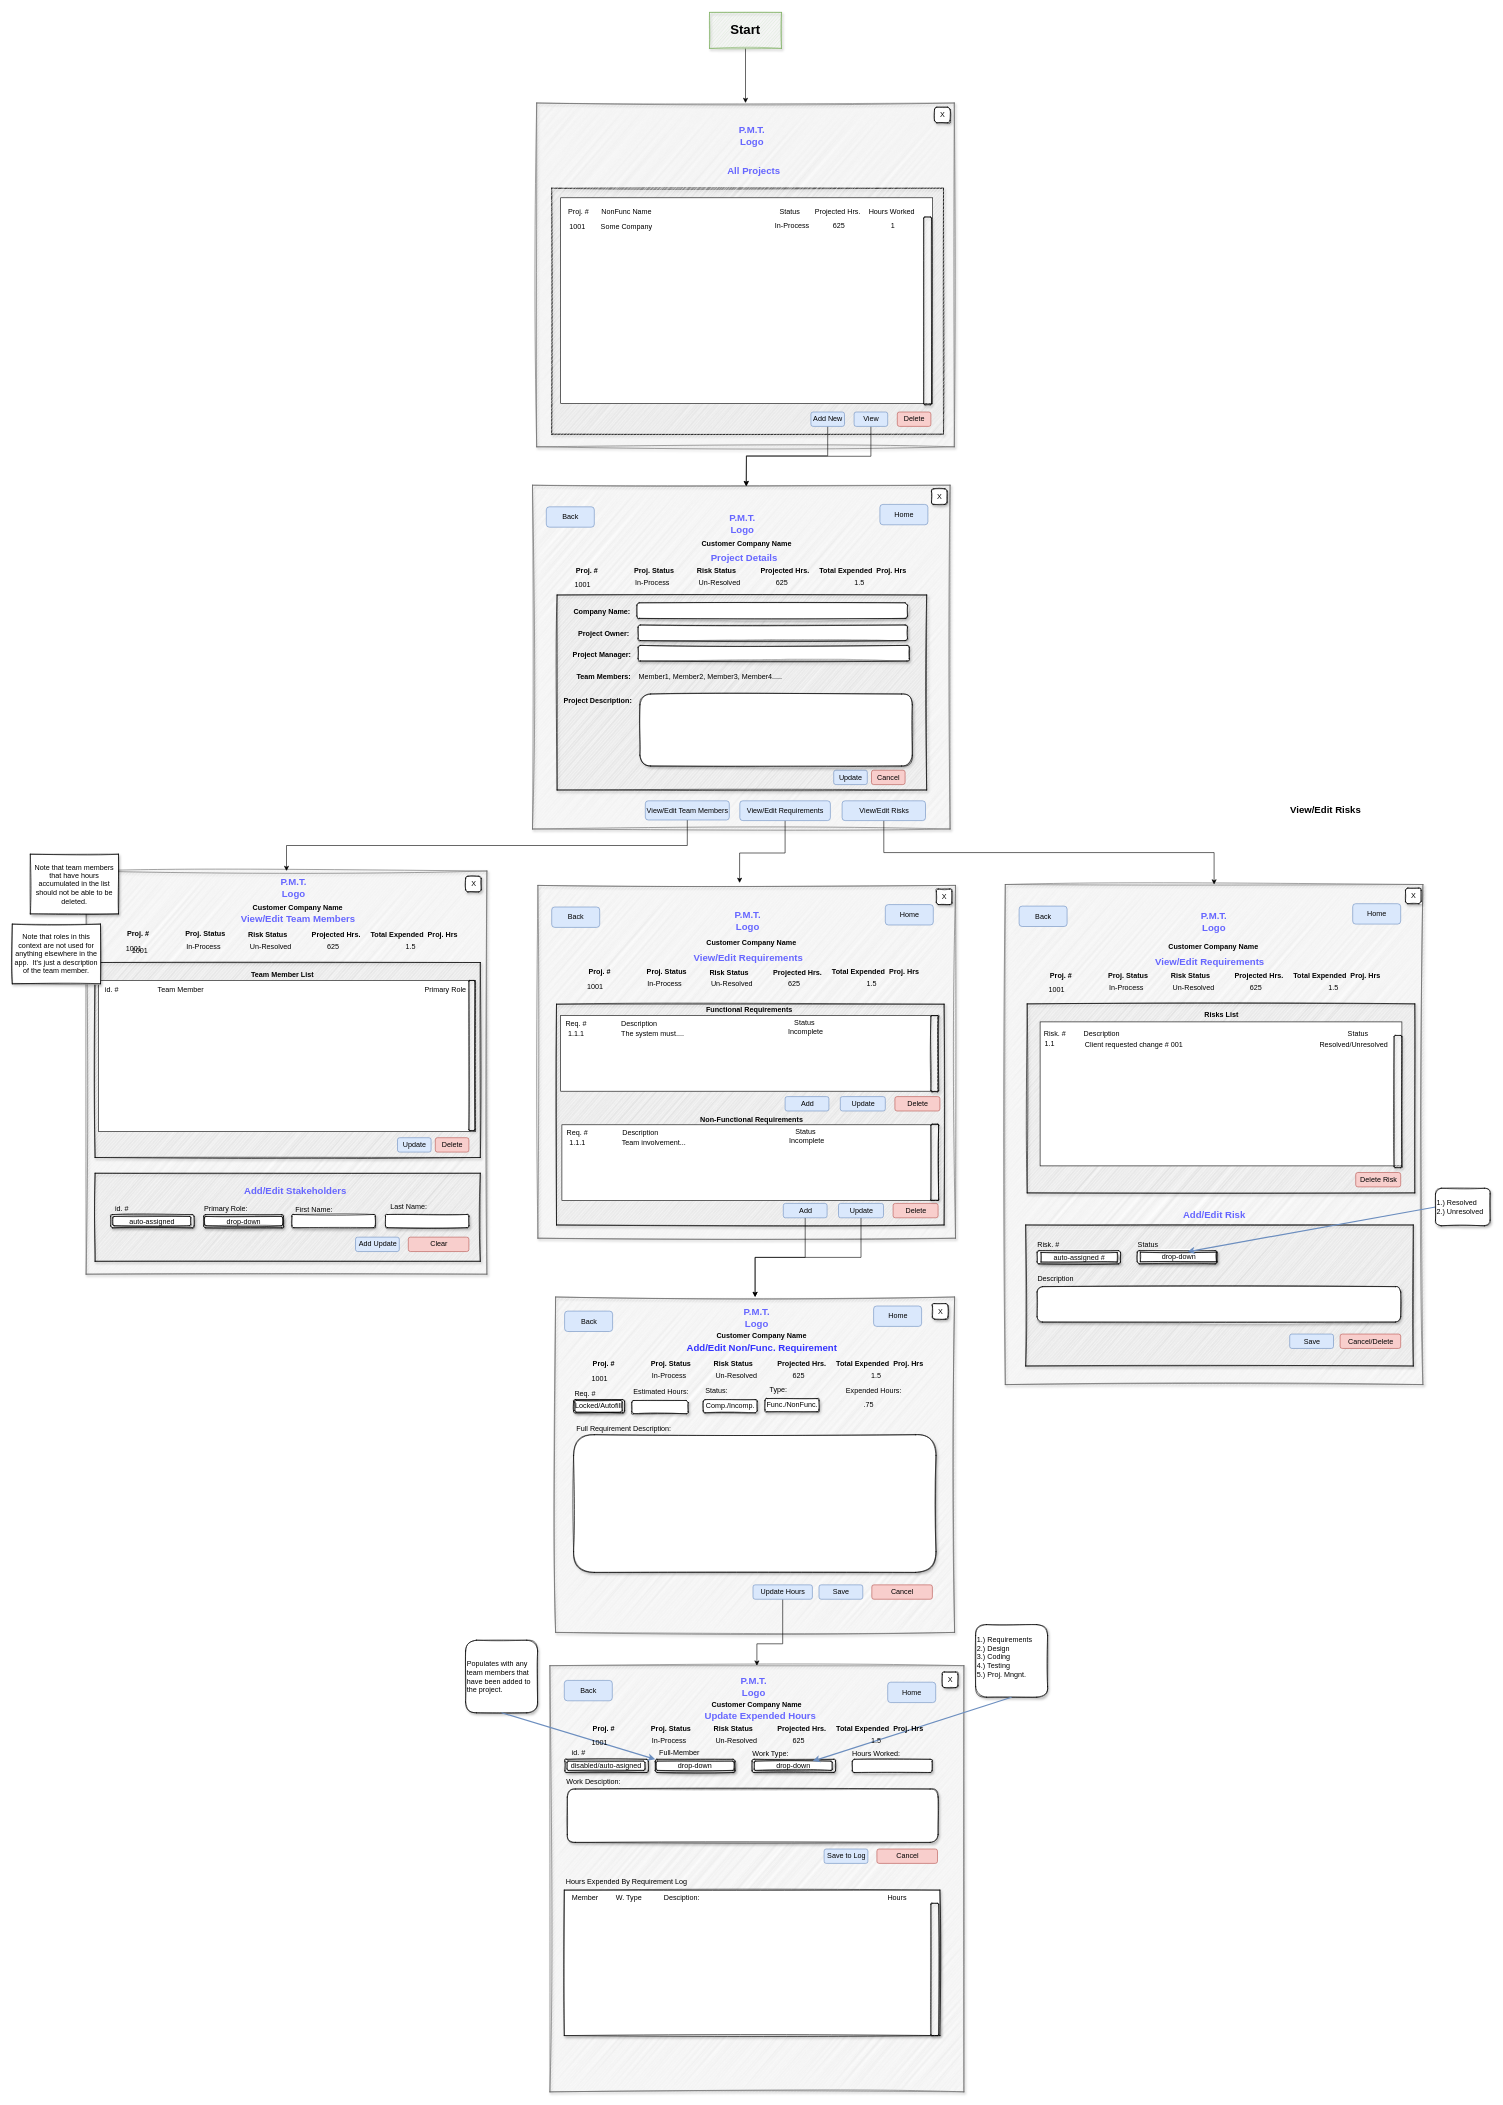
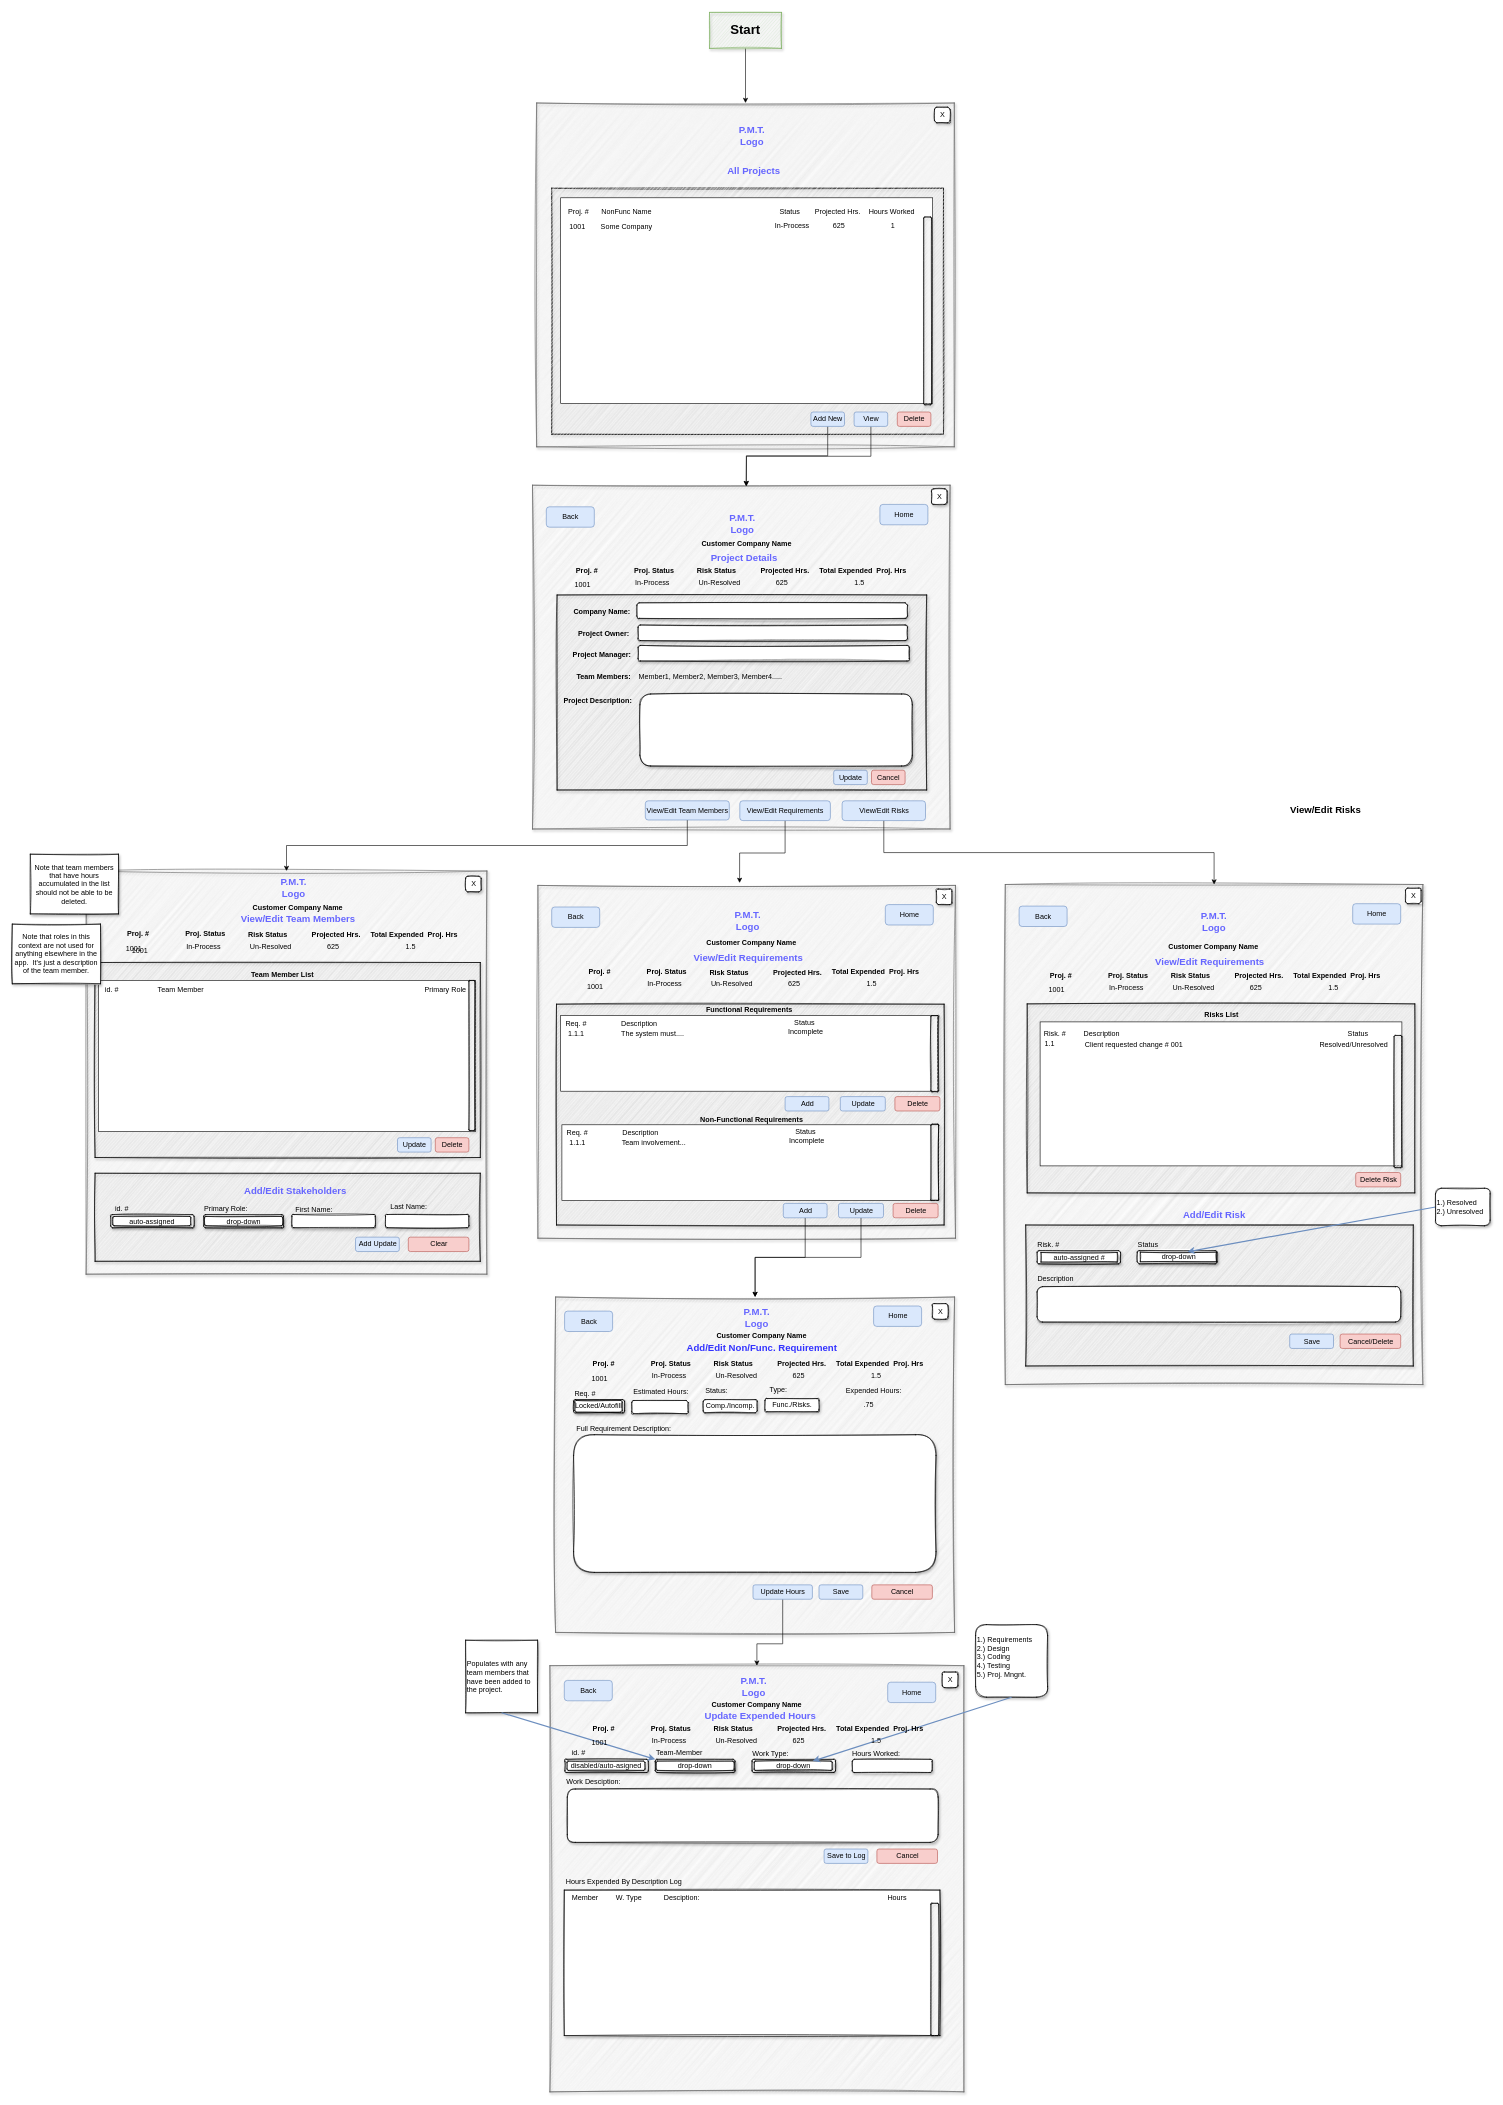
(792, 1405) -> (792, 1405)
(502, 1676) -> (502, 1676)
(680, 1752) -> (680, 1752)
(628, 1881) -> (627, 1881)
